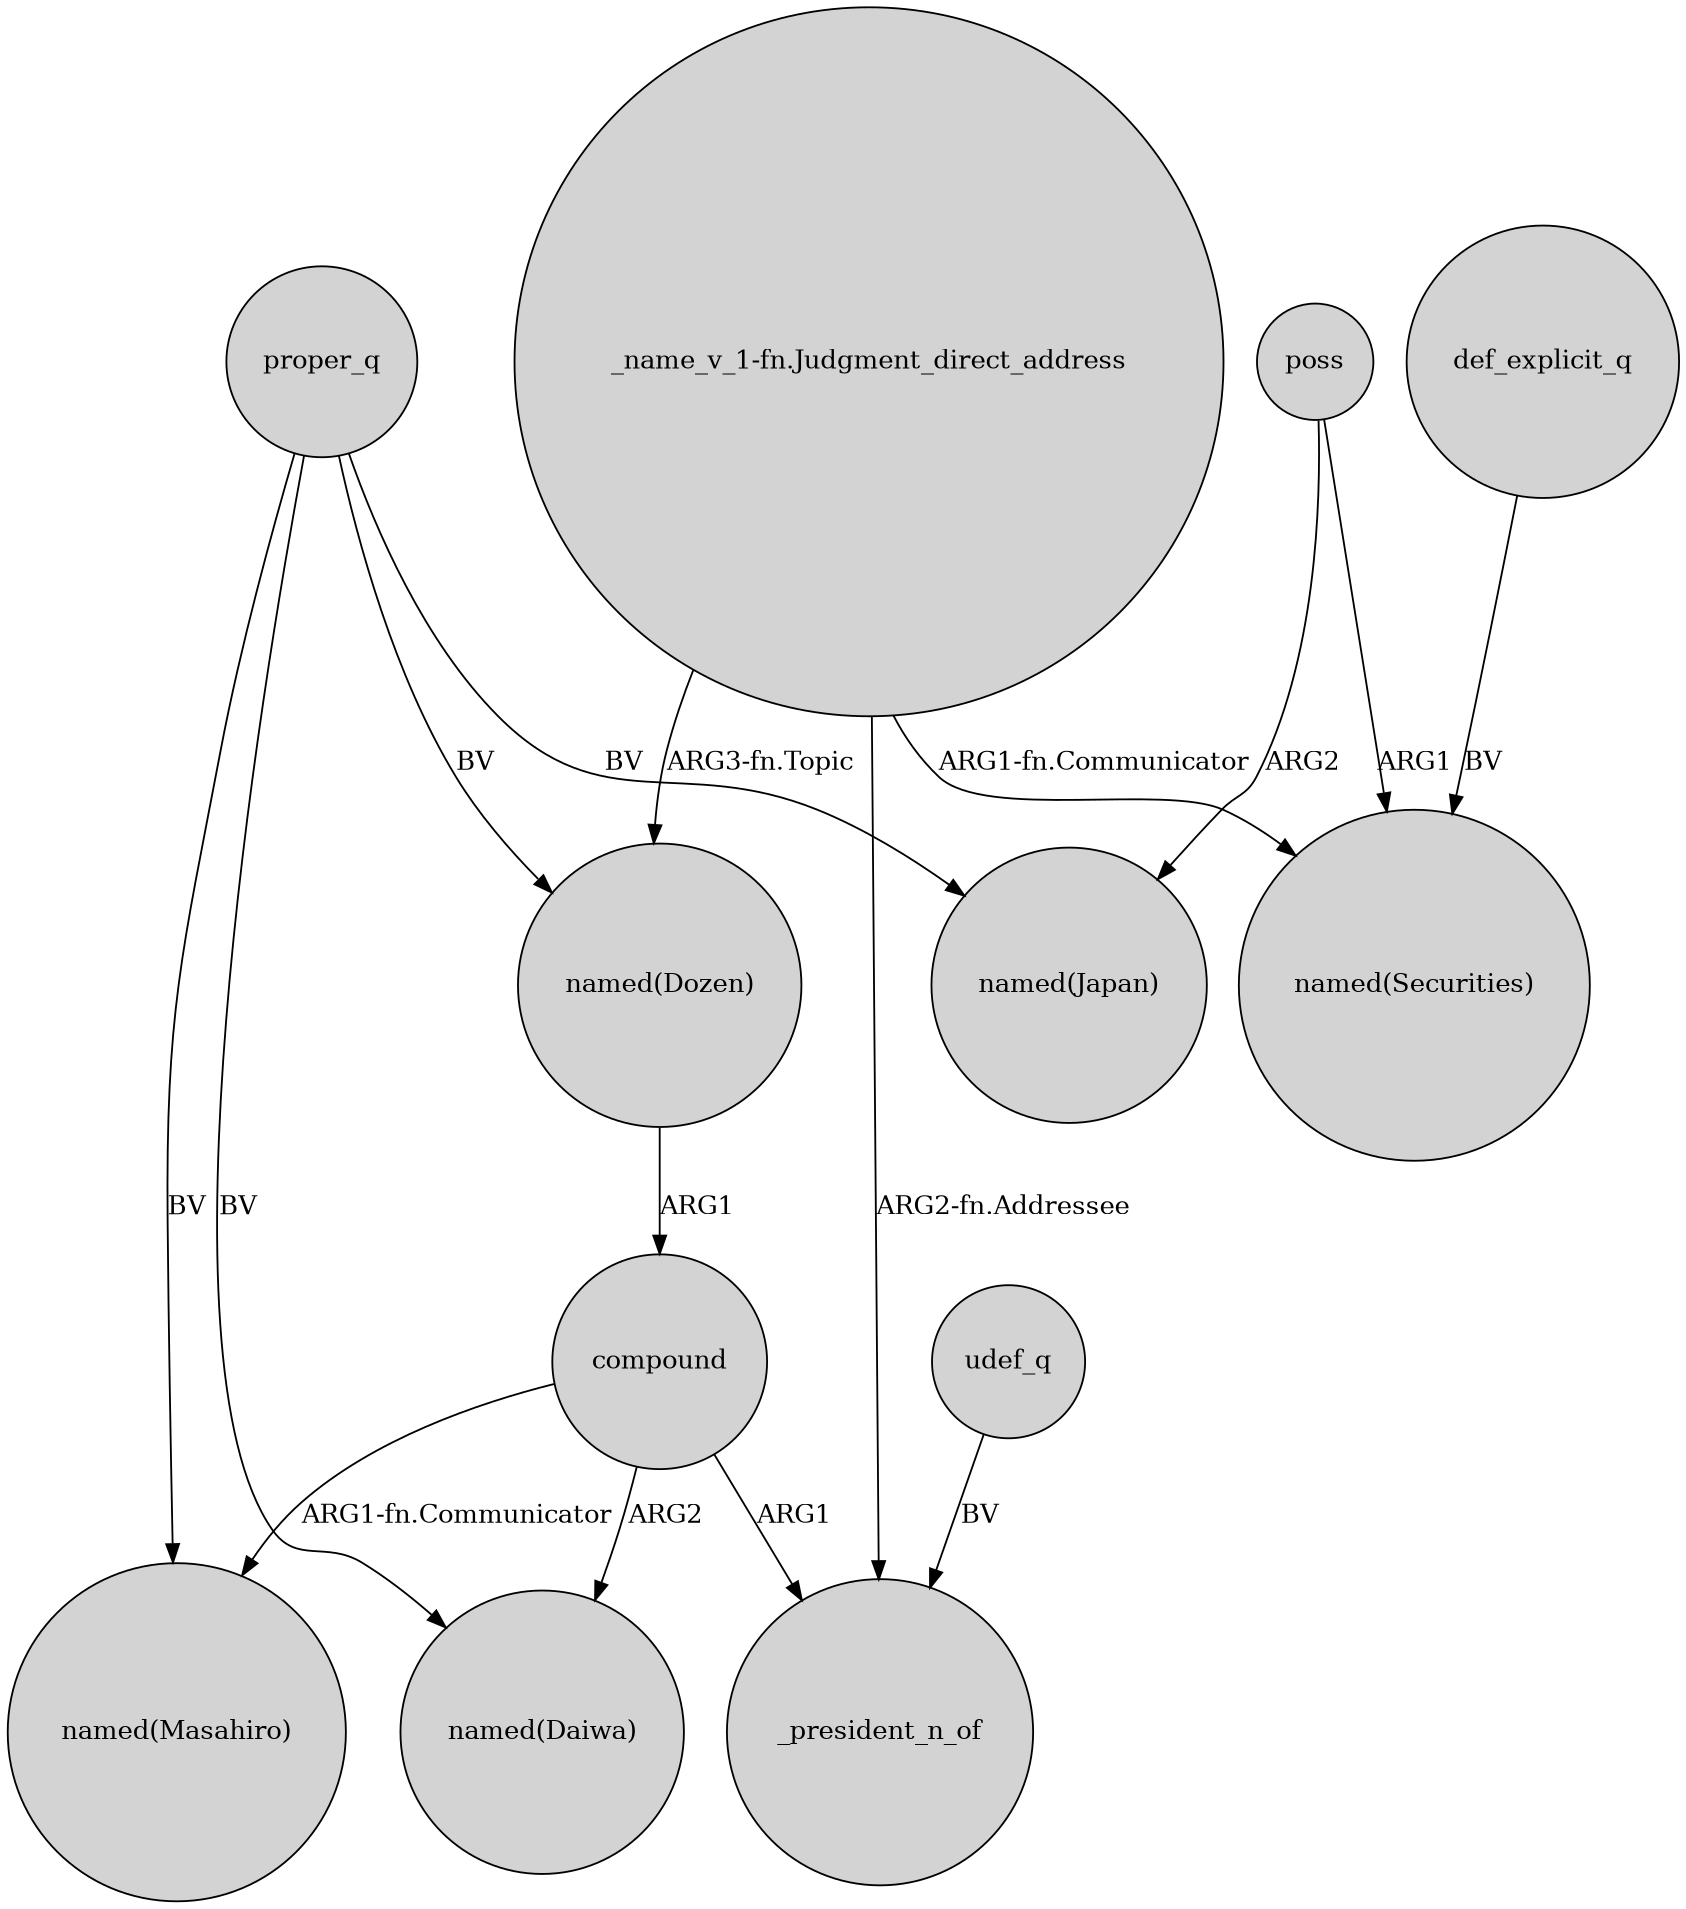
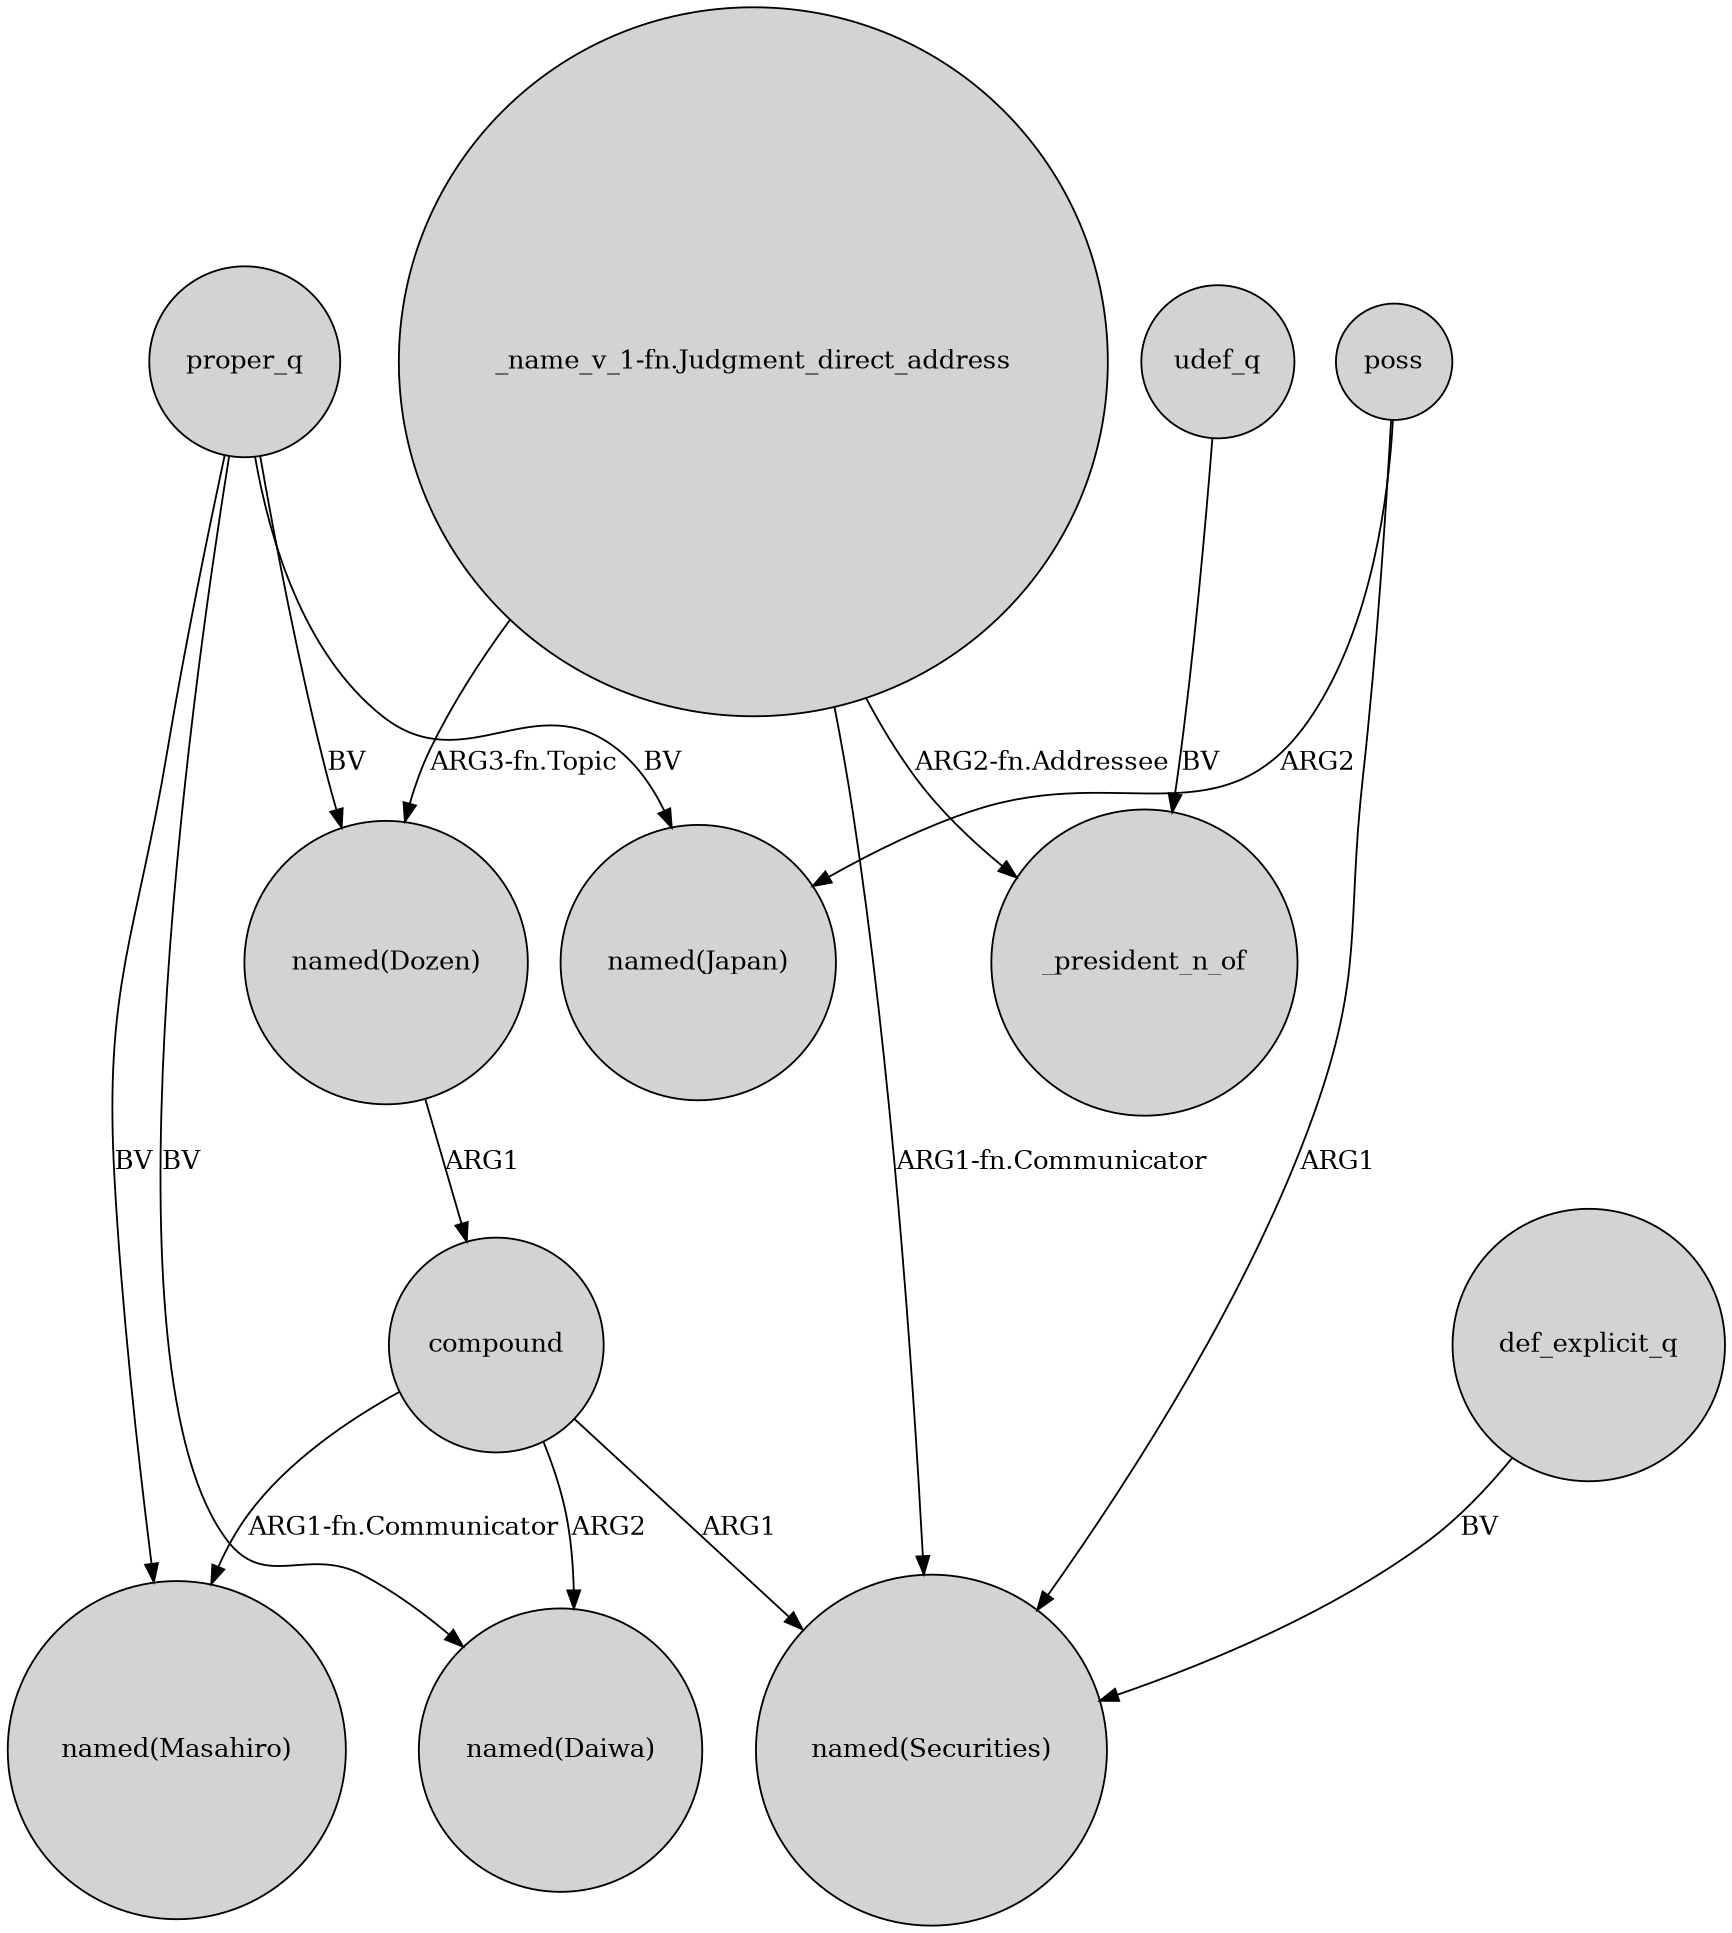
(753, 1519) -> (682, 1518)
